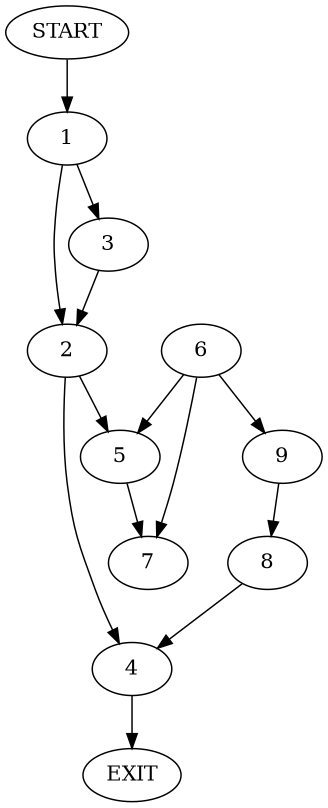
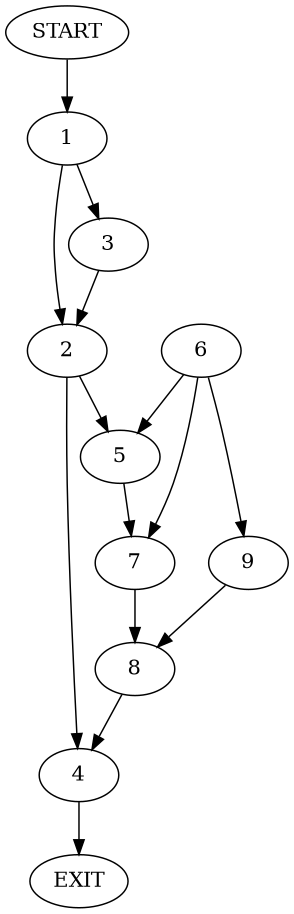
none -> (135, 609)
